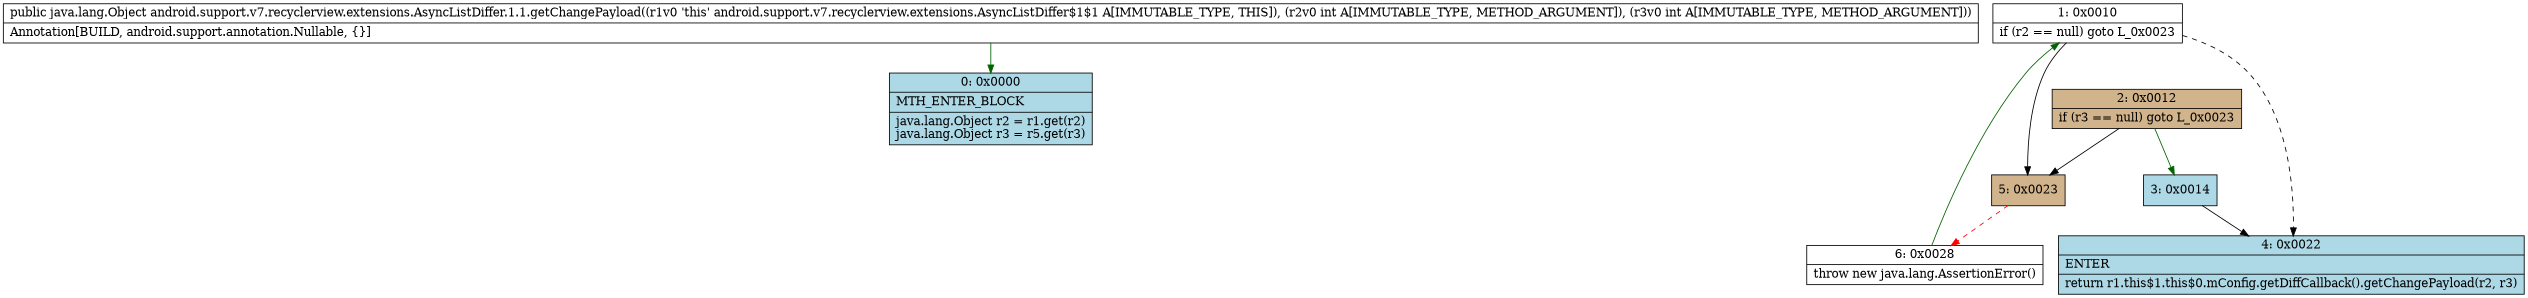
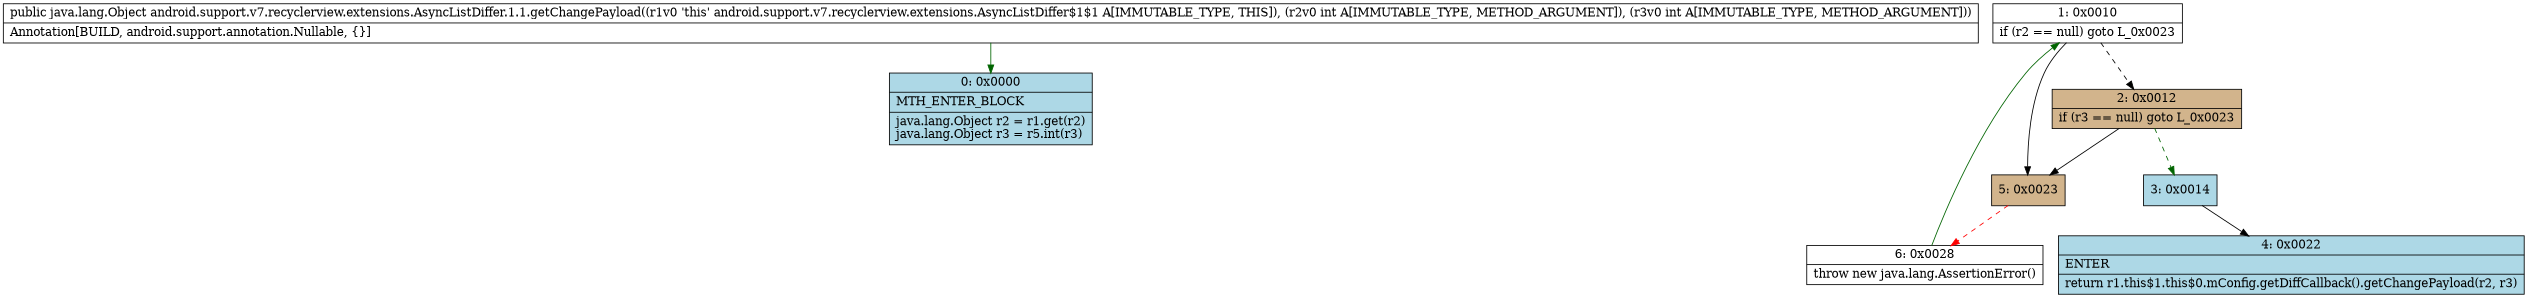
(2273, 110) -> (2115, 63)
(991, 134) -> (989, 134)
(2163, 148) -> (2163, 148)
